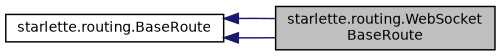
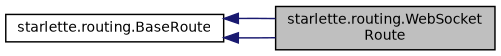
(385, 28) -> (385, 28)
